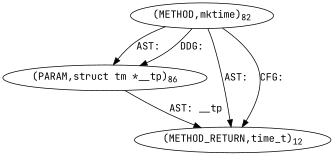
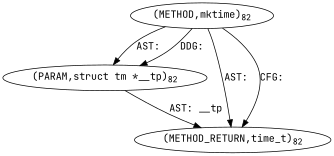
(173, 77) -> (173, 77)
(298, 139) -> (298, 139)
